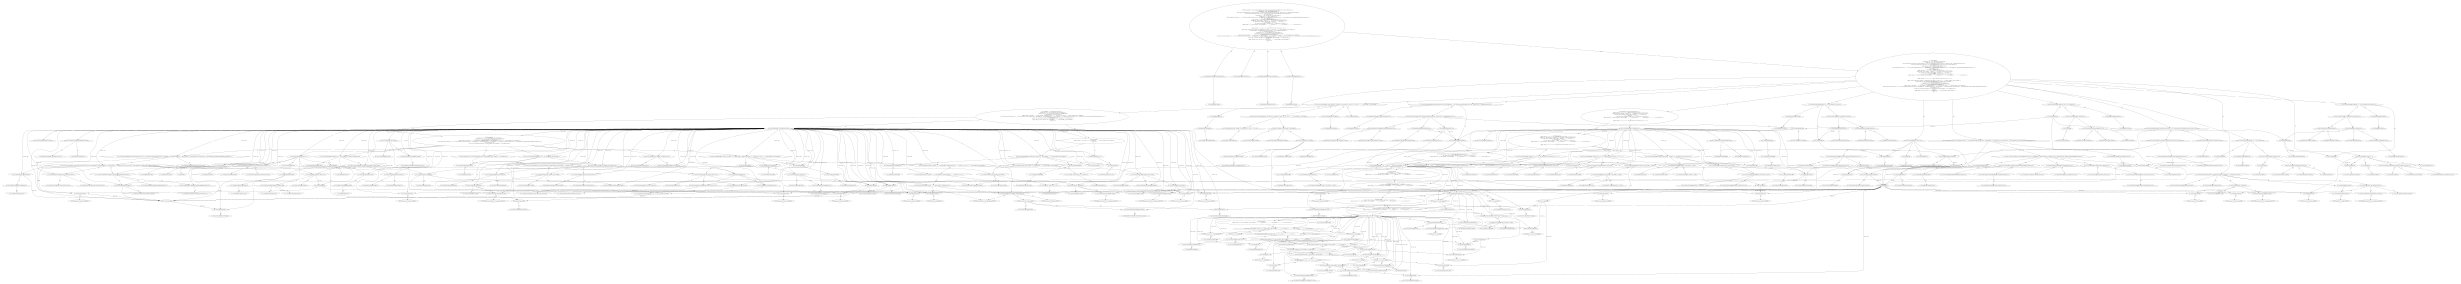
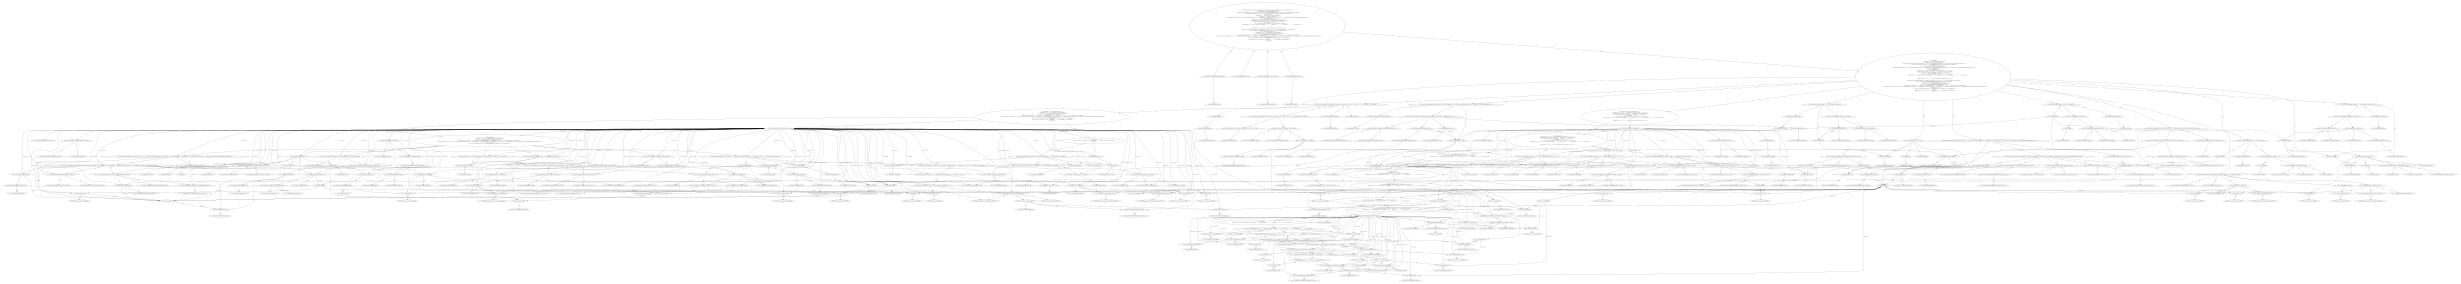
none -> (1720, 174)
